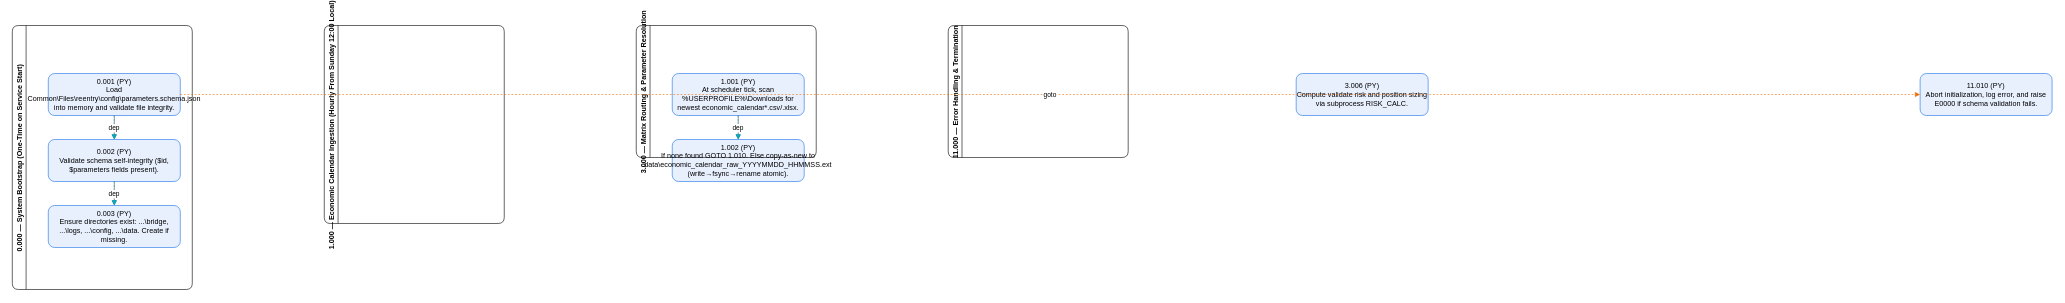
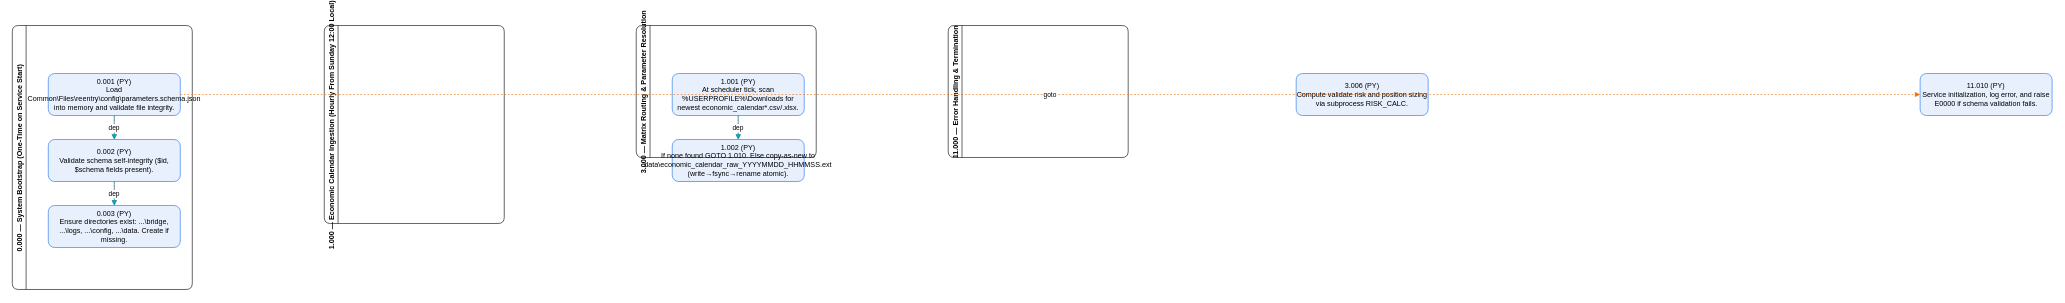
(1986, 95) -> (1986, 95)
(114, 161) -> (114, 161)
